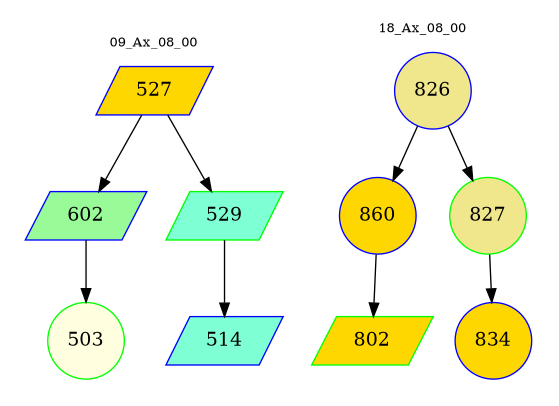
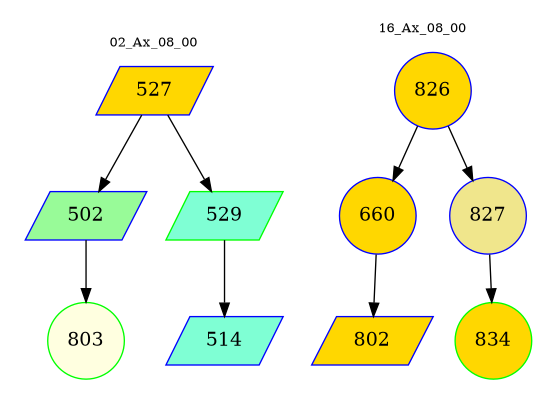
(423, 29) -> (423, 29)
(154, 43) -> (154, 43)
(433, 91) -> (433, 91)
(86, 216) -> (86, 216)
(378, 216) -> (378, 216)
(488, 216) -> (488, 216)
(86, 341) -> (86, 341)
(372, 341) -> (372, 341)
(493, 341) -> (493, 341)
